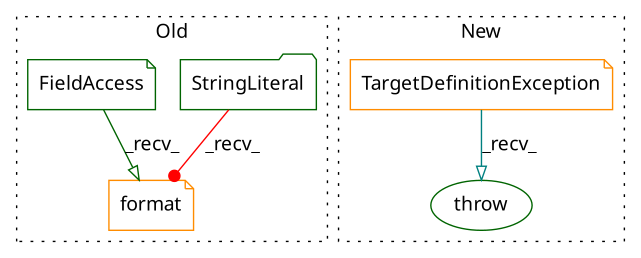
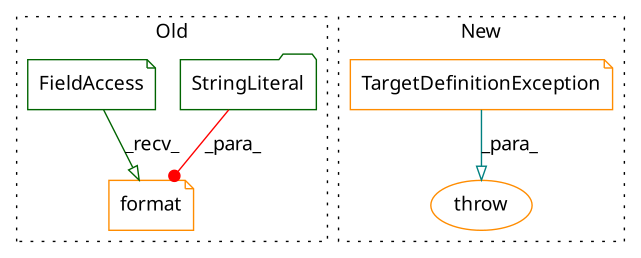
(233, 145) -> (233, 145)
(510, 145) -> (510, 145)
(481, 205) -> (481, 205)
